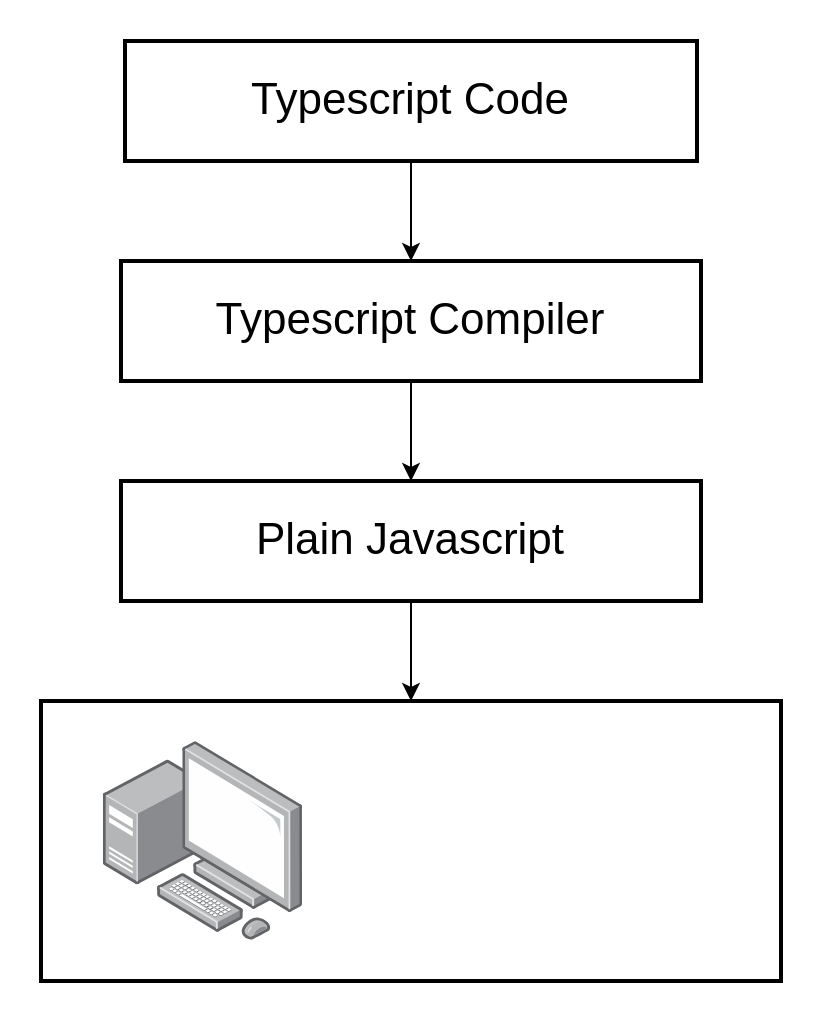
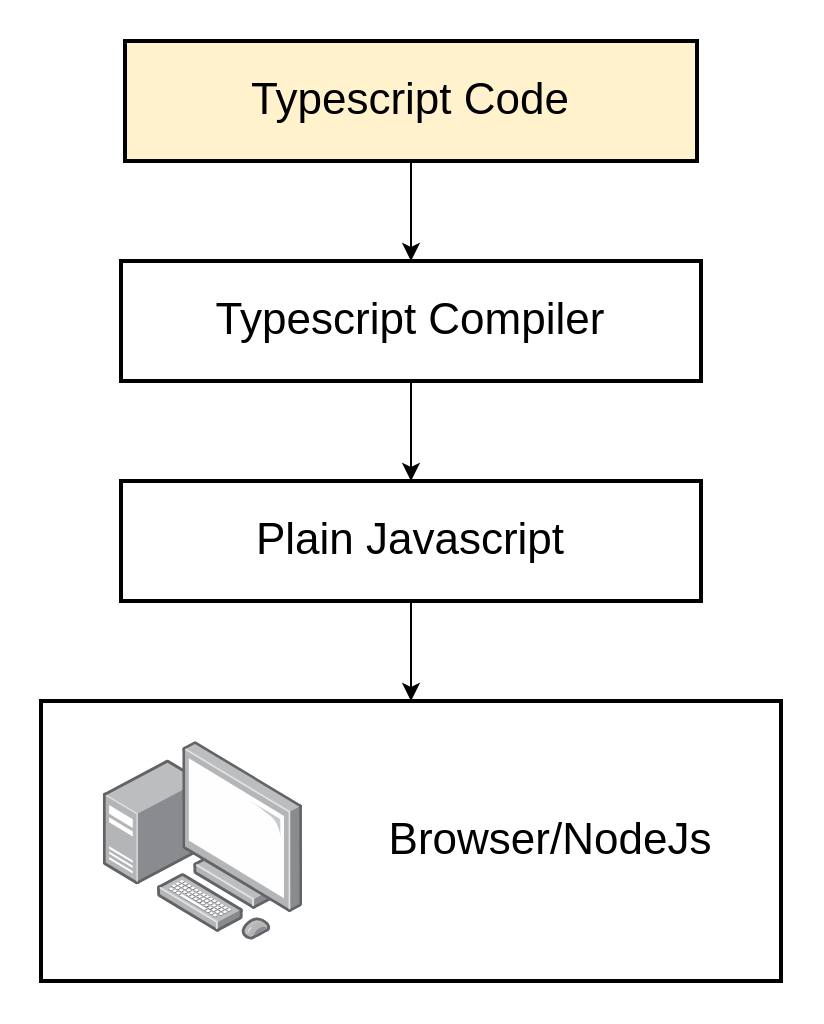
(411, 101) -> (411, 101)
none -> (551, 841)
